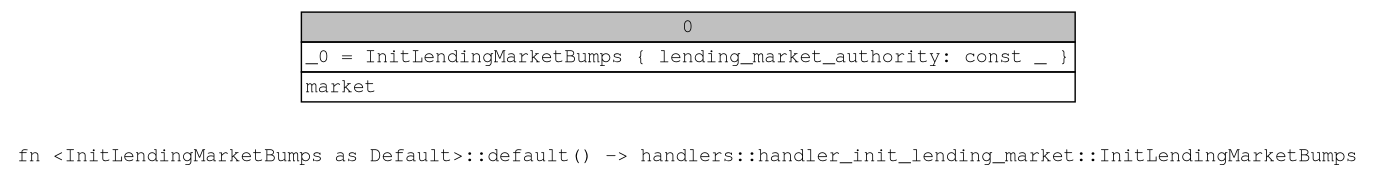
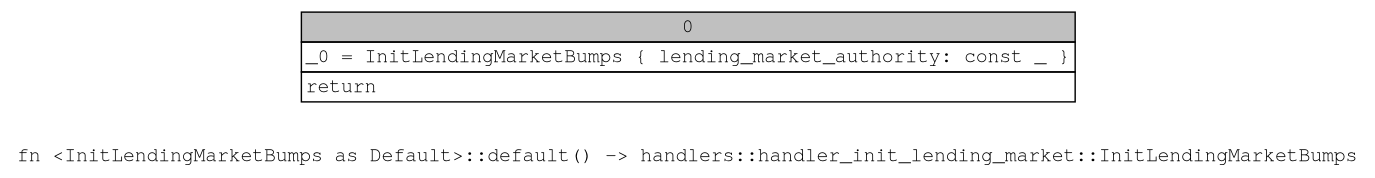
(341, 86) -> (341, 86)
